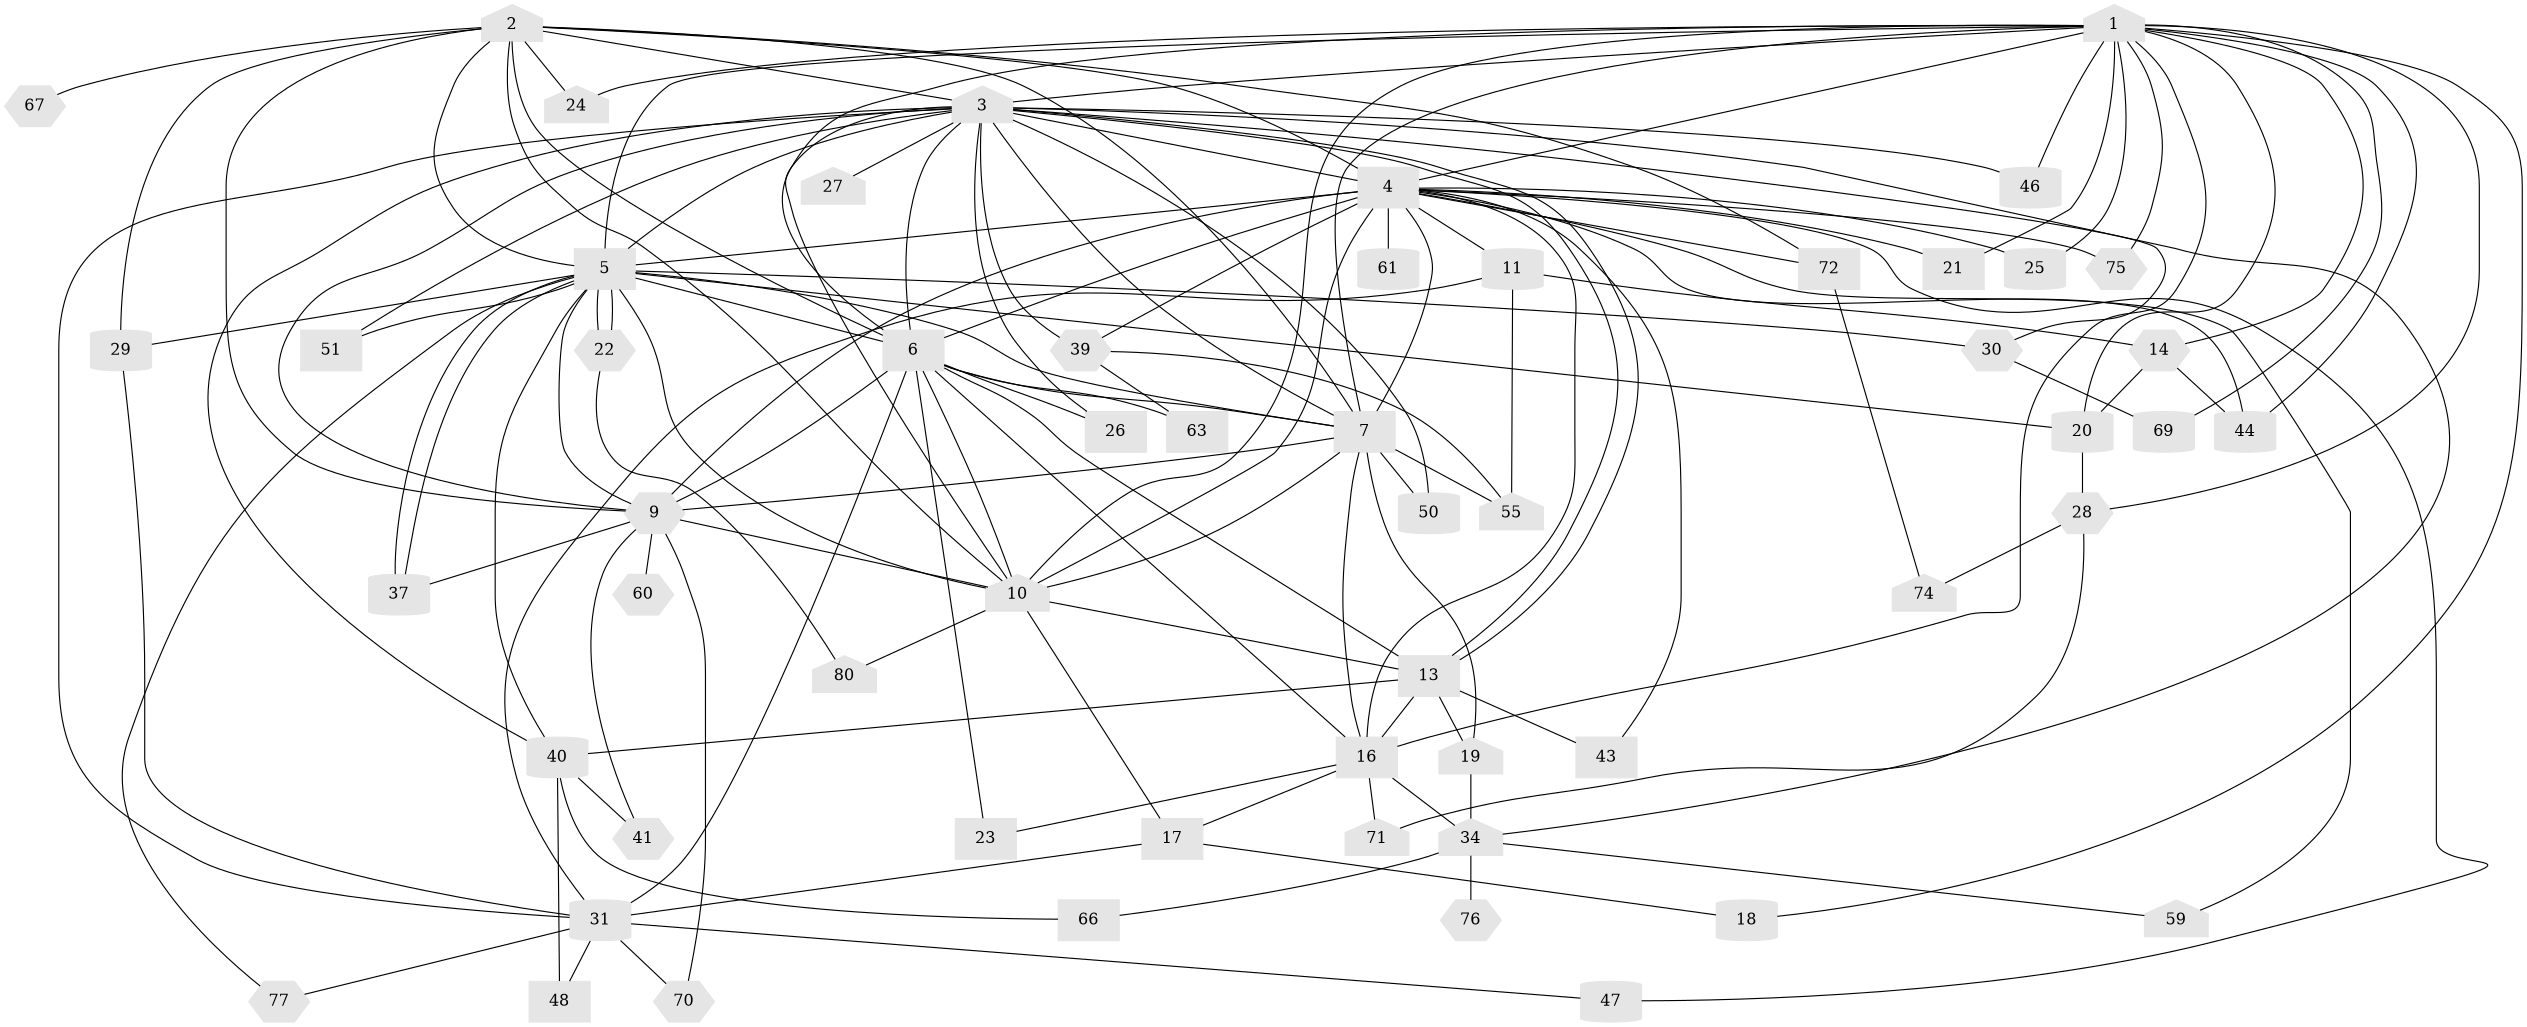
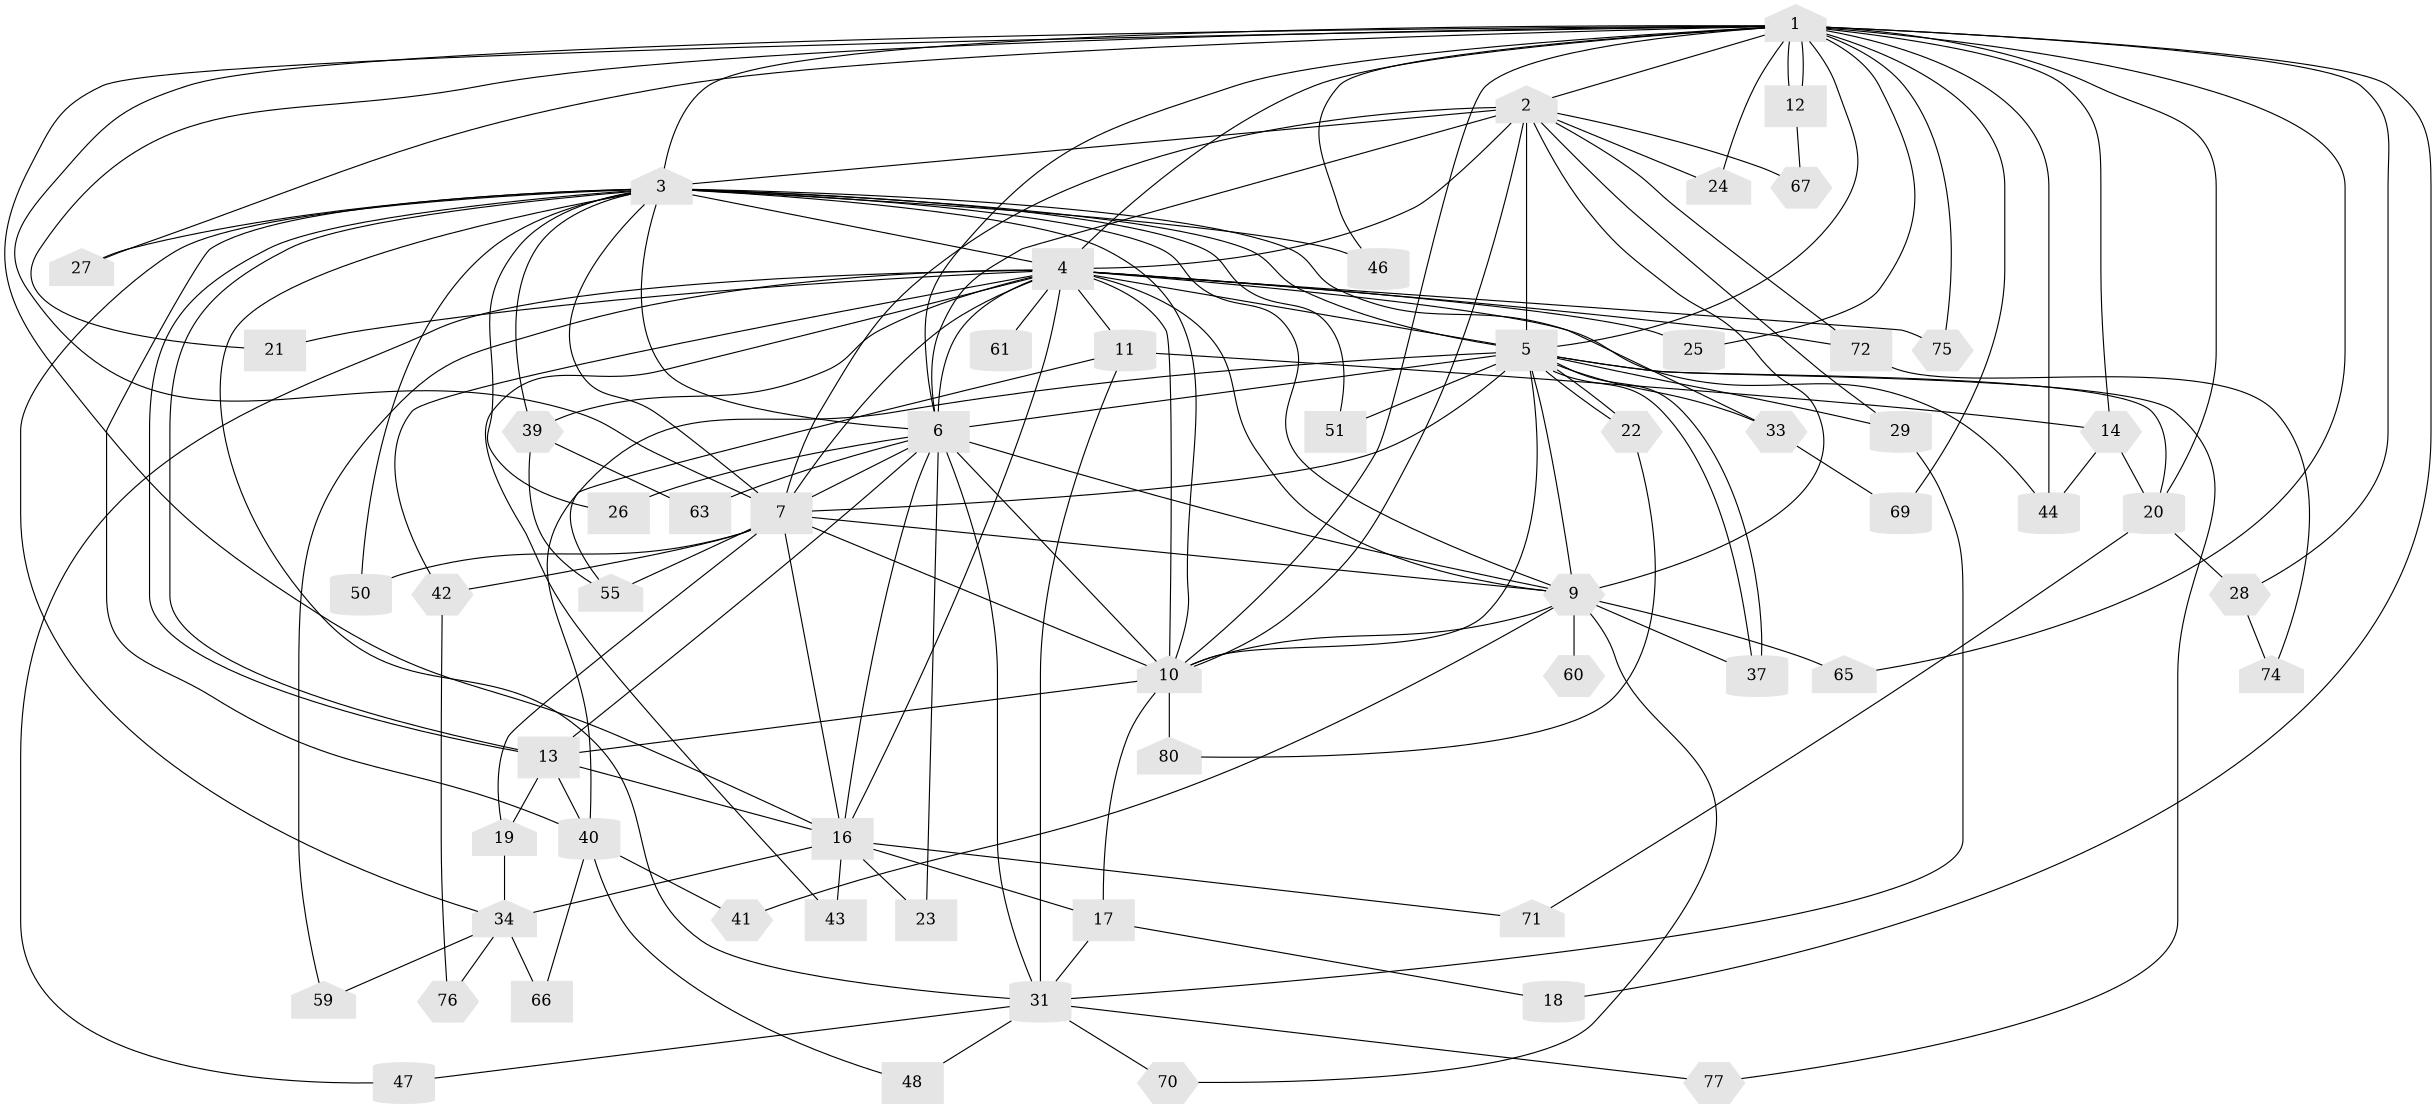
none -> (921, 61)
none -> (1659, 66)
none -> (1796, 106)
(1992, 350) -> (1776, 432)
none -> (442, 595)
none -> (1844, 676)
(1527, 721) -> (839, 879)
(1812, 769) -> (1842, 725)
